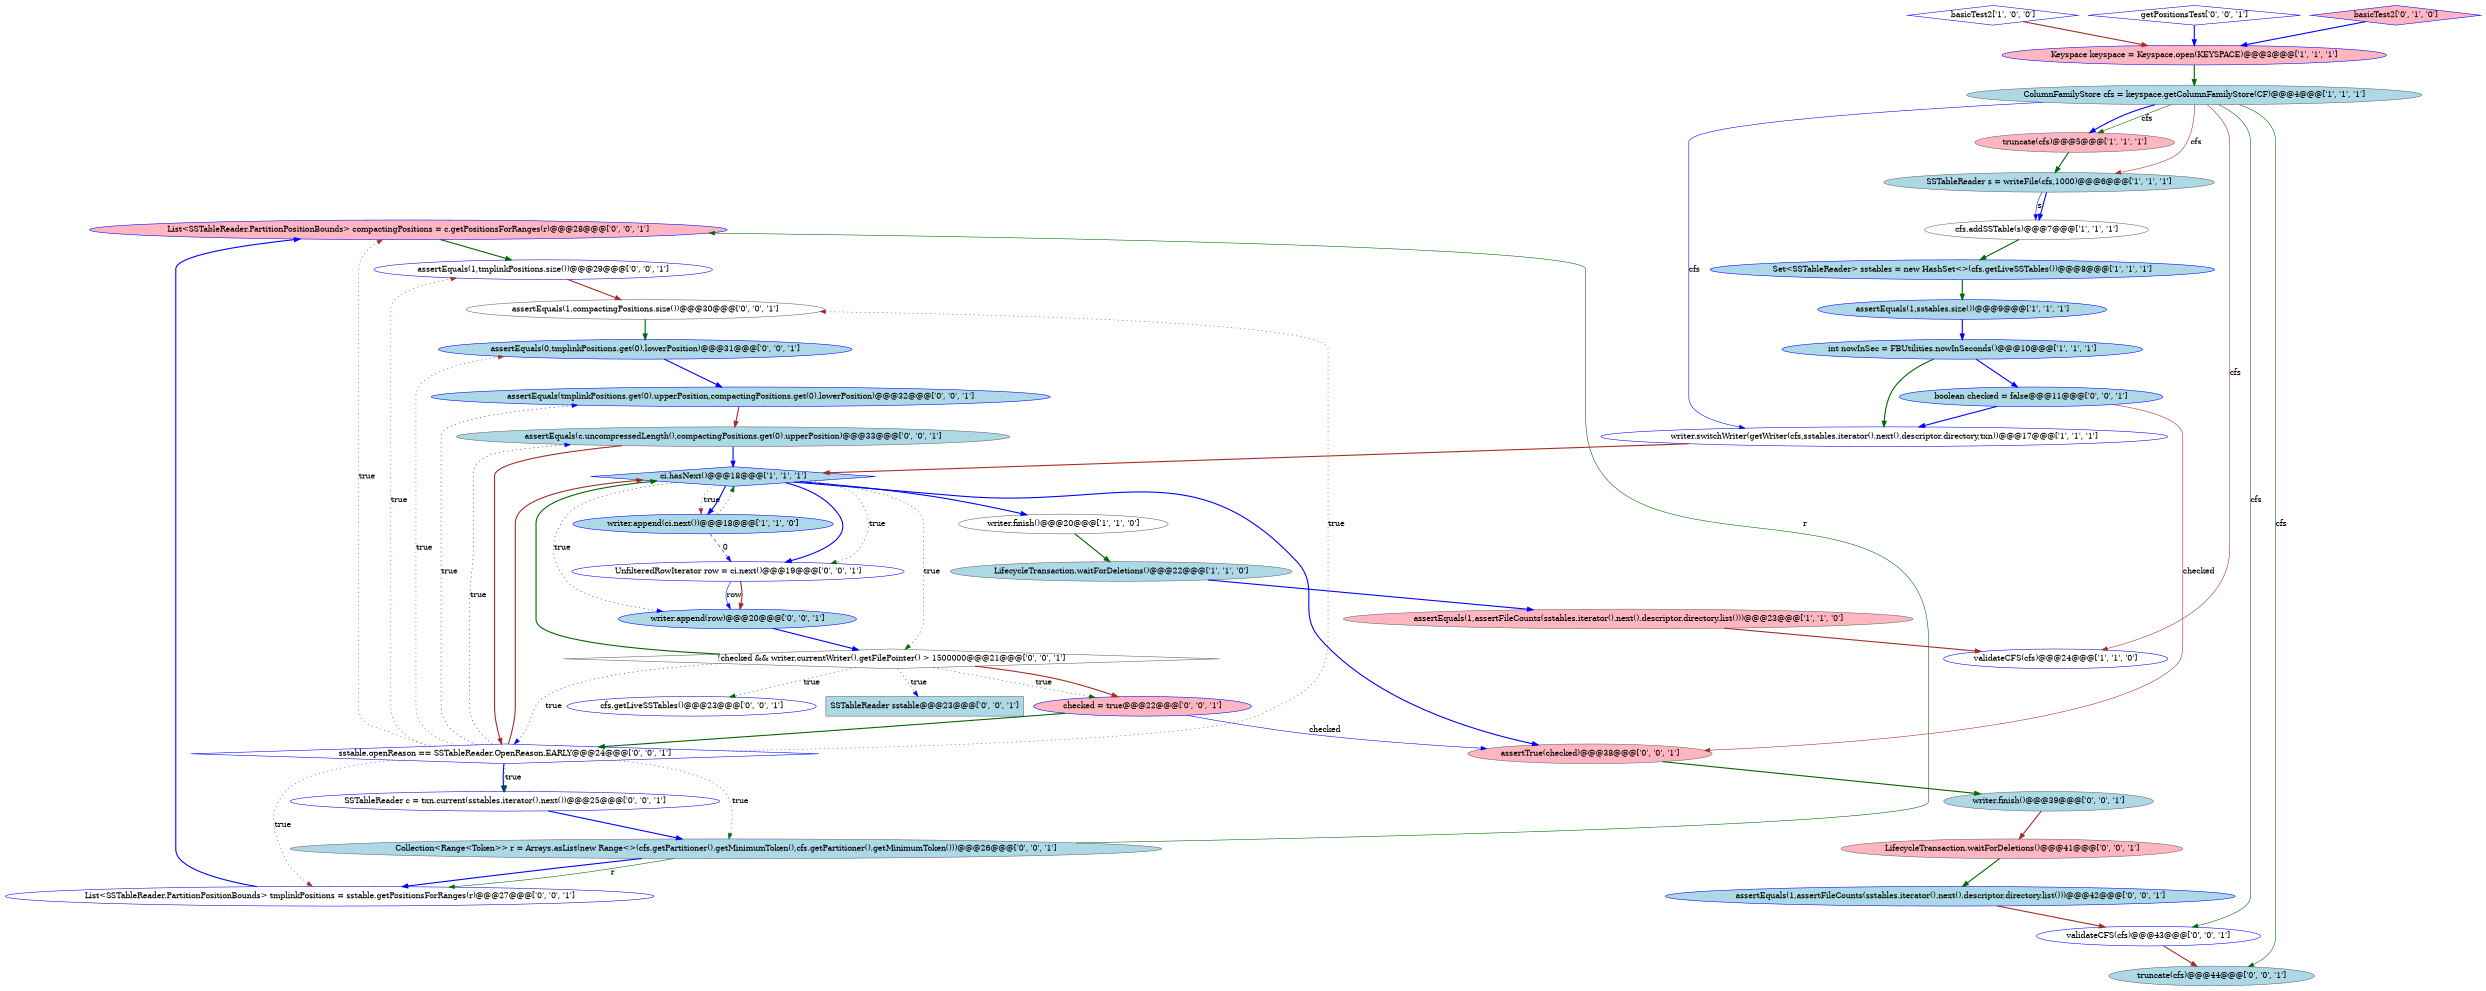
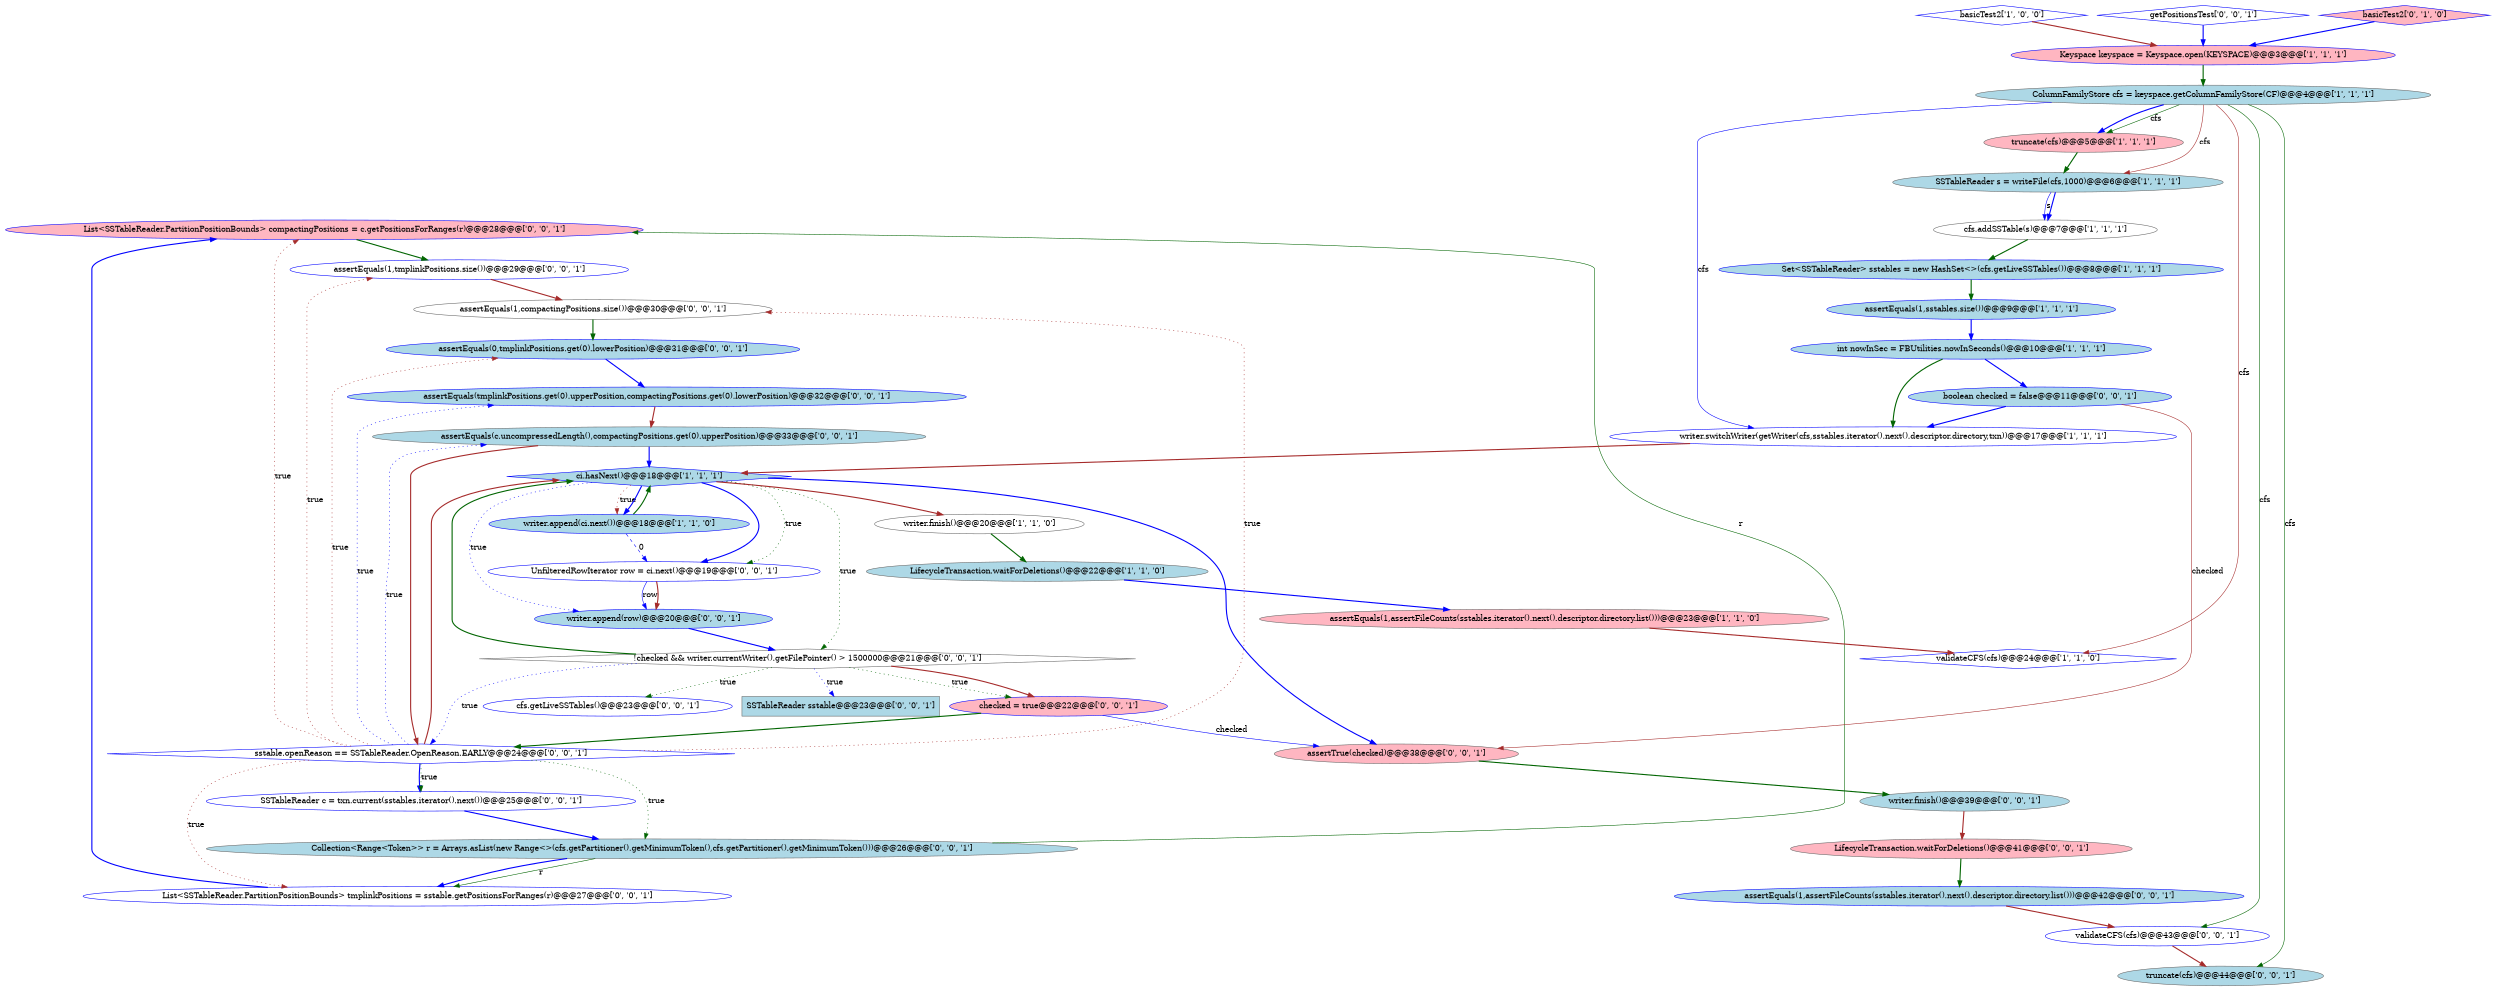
(945, 498) -> (827, 493)
(726, 504) -> (642, 504)
(2056, 659) -> (2018, 659)
